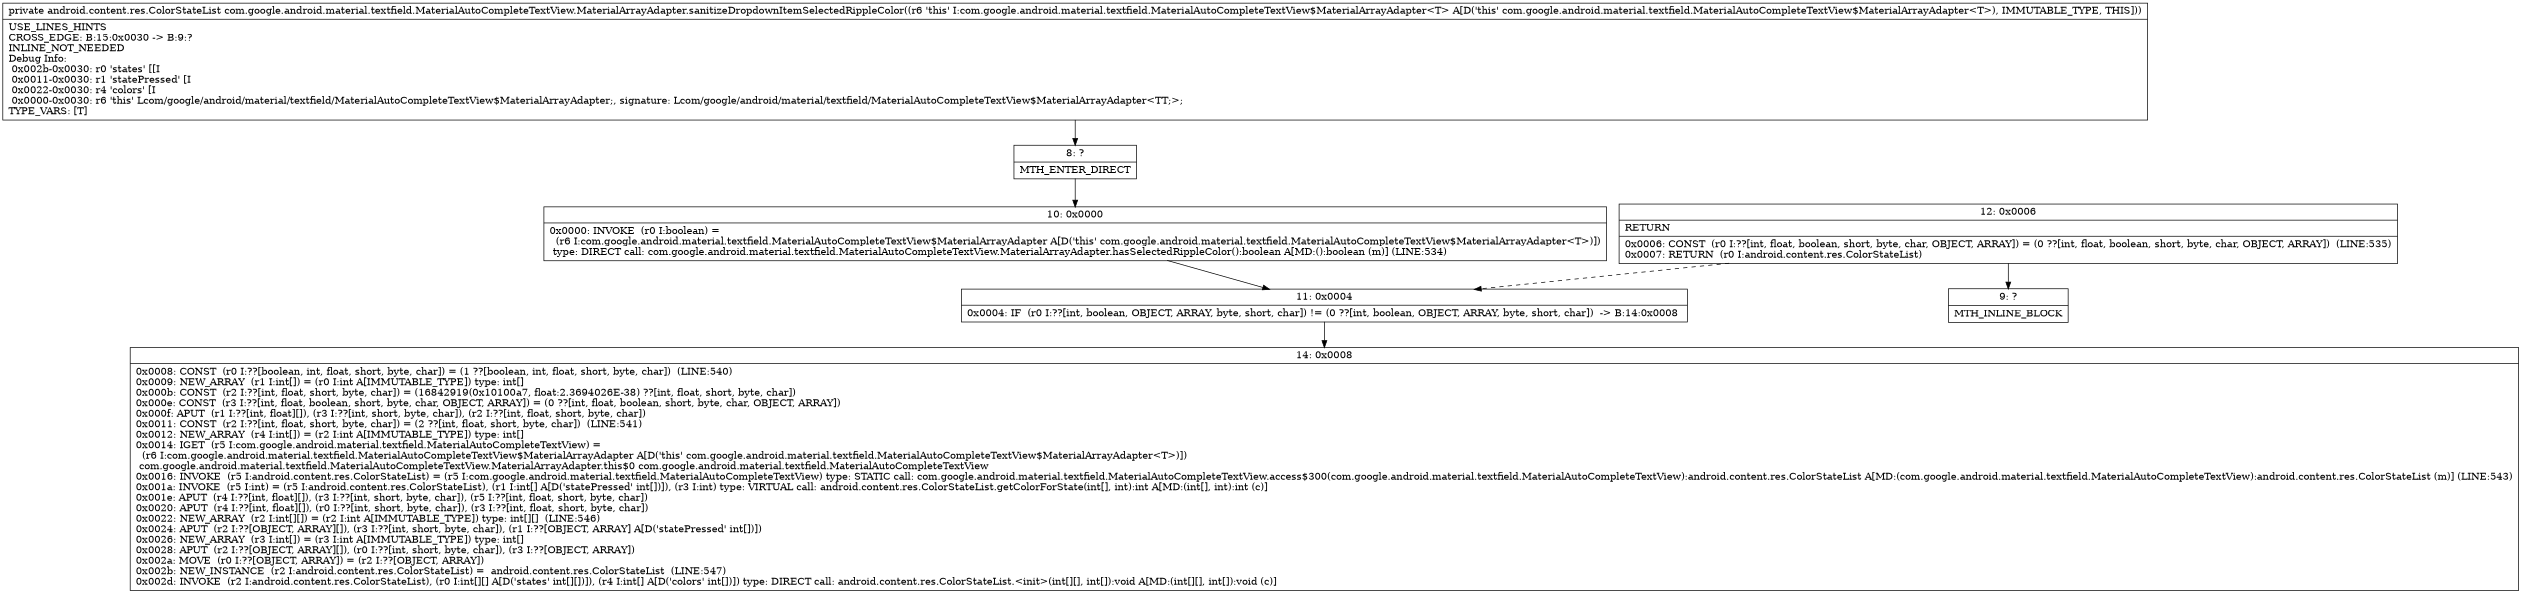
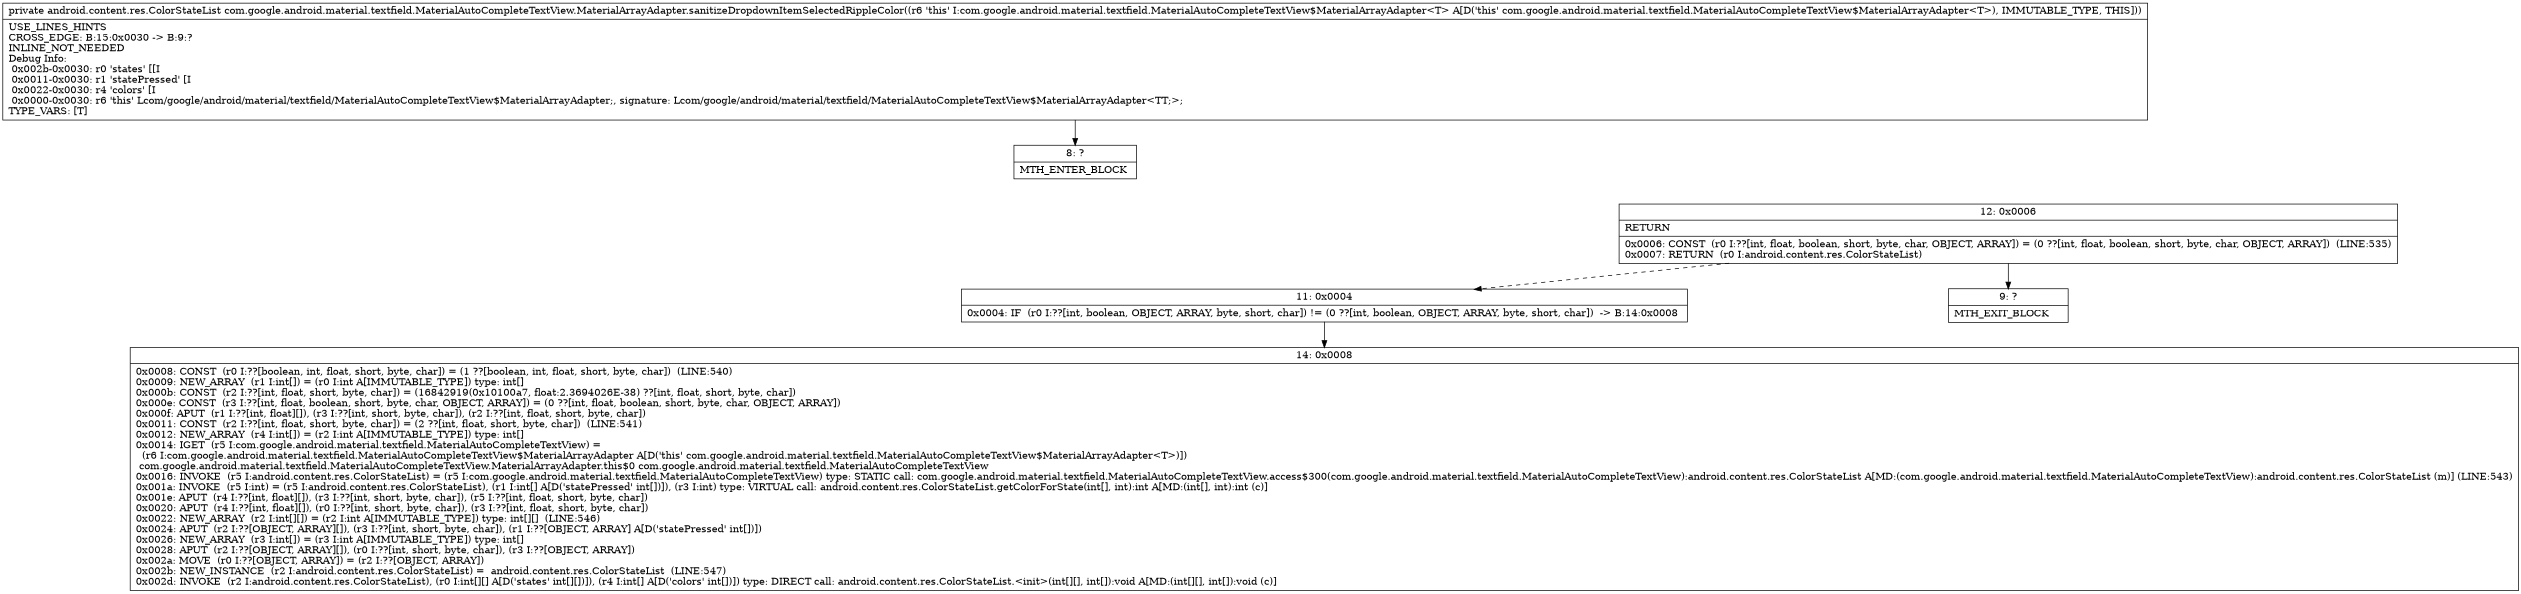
(1075, 170) -> (1073, 170)
(1075, 234) -> none
(2008, 314) -> (2002, 314)
